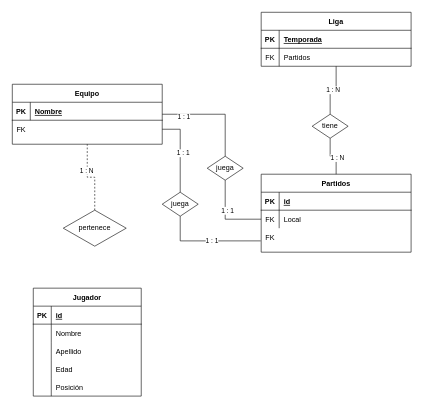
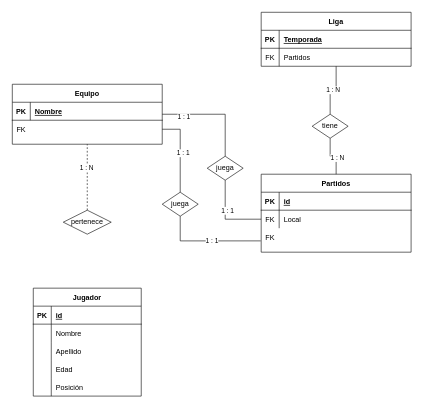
(95, 228) -> (87, 222)
